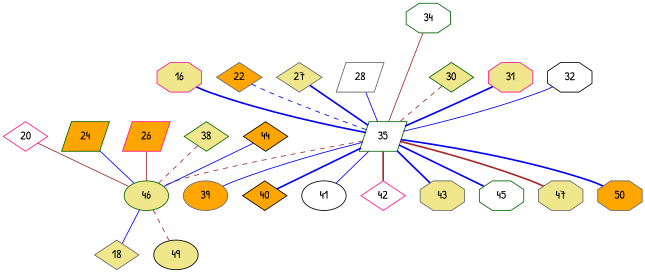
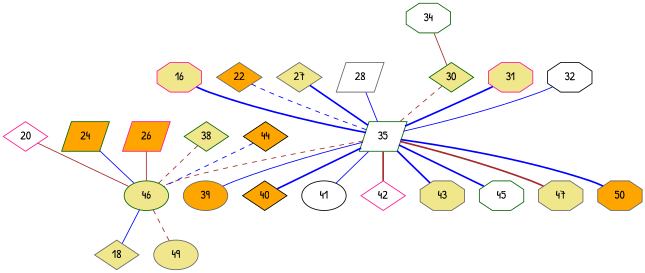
(406, 77) -> (440, 49)
(209, 165) -> (209, 165)
(176, 255) -> (176, 255)
